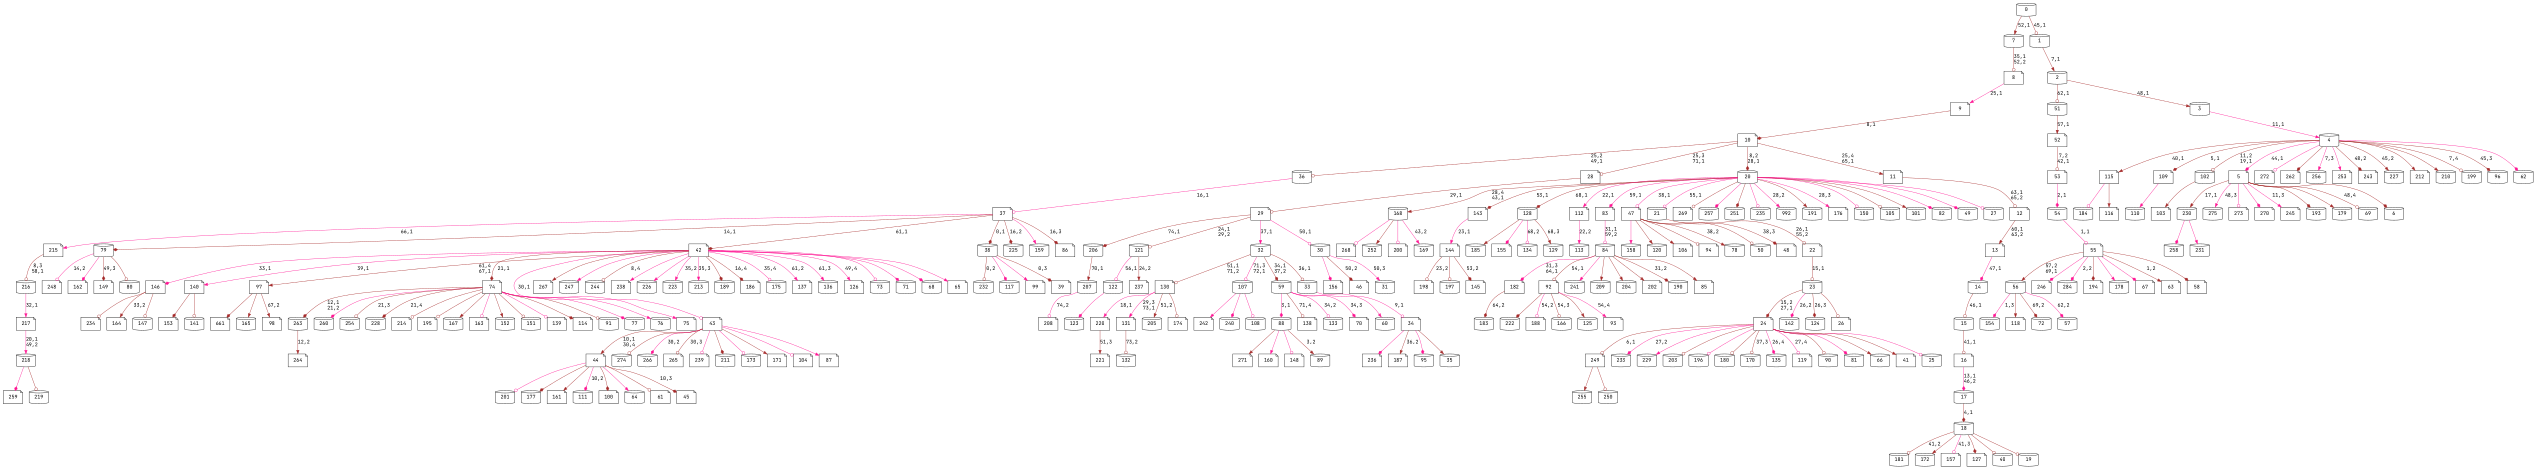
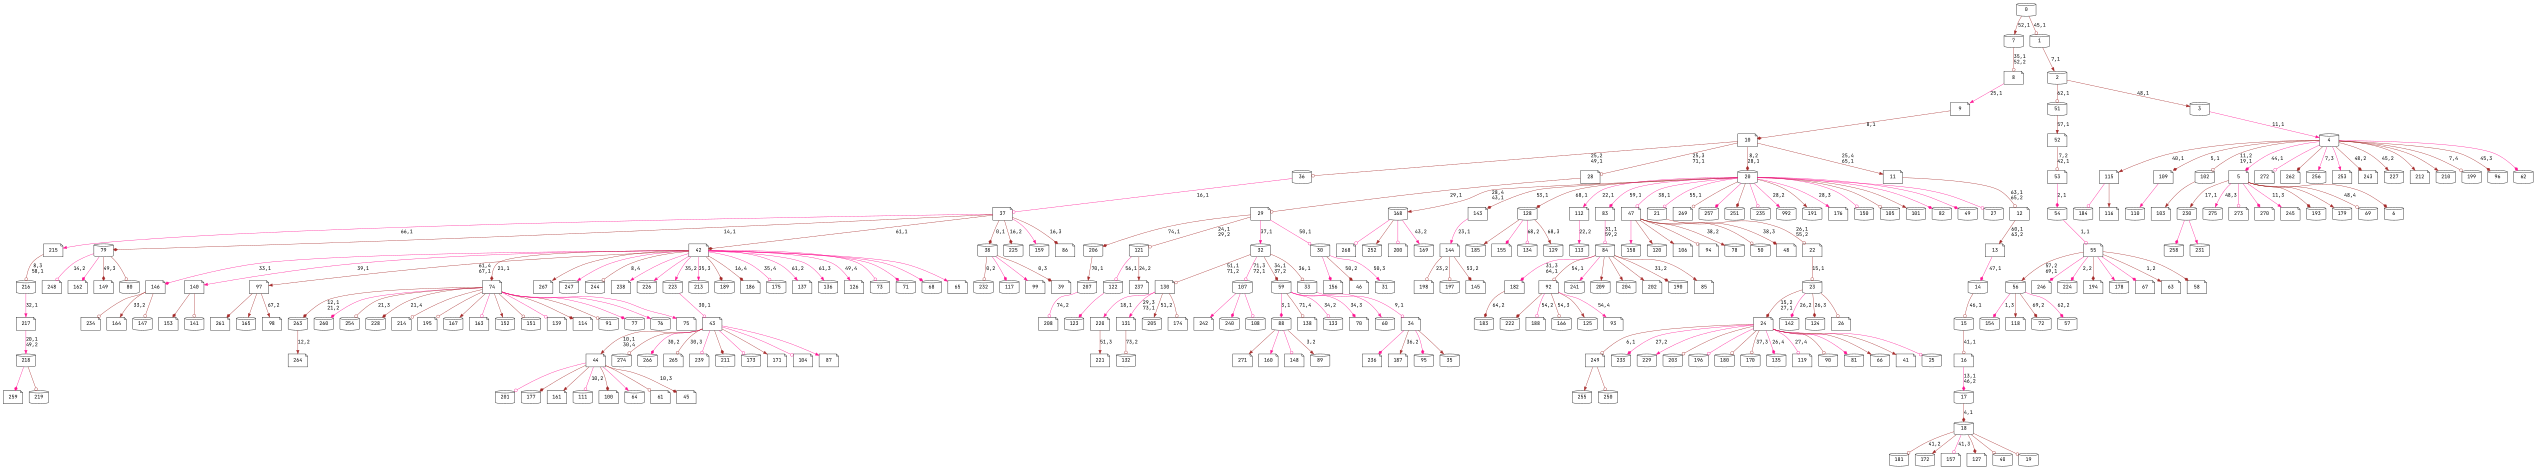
(2067, 287) -> (2067, 287)
(516, 291) -> (691, 304)
(220, 324) -> (220, 324)
(590, 377) -> (590, 377)
